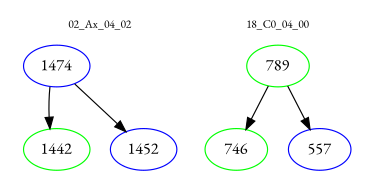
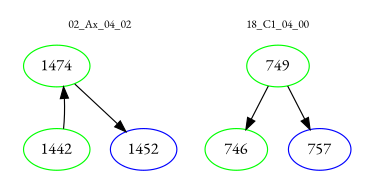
(278, 25) -> (278, 25)
(57, 66) -> (57, 66)
(278, 66) -> (278, 66)
(49, 102) -> (64, 114)
(320, 149) -> (320, 149)
